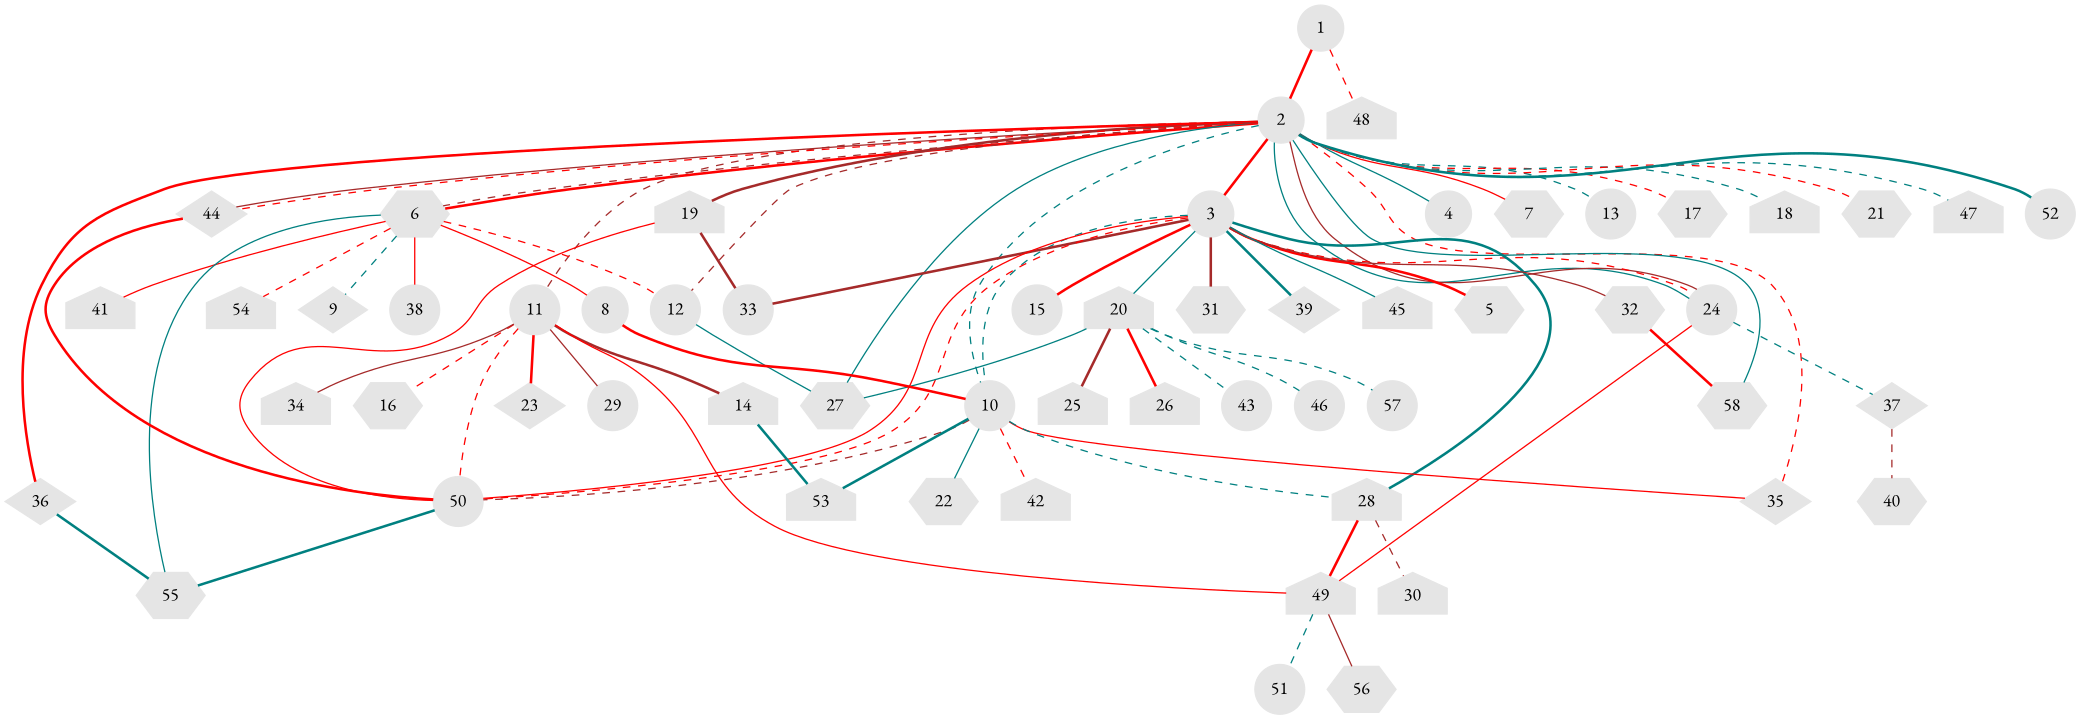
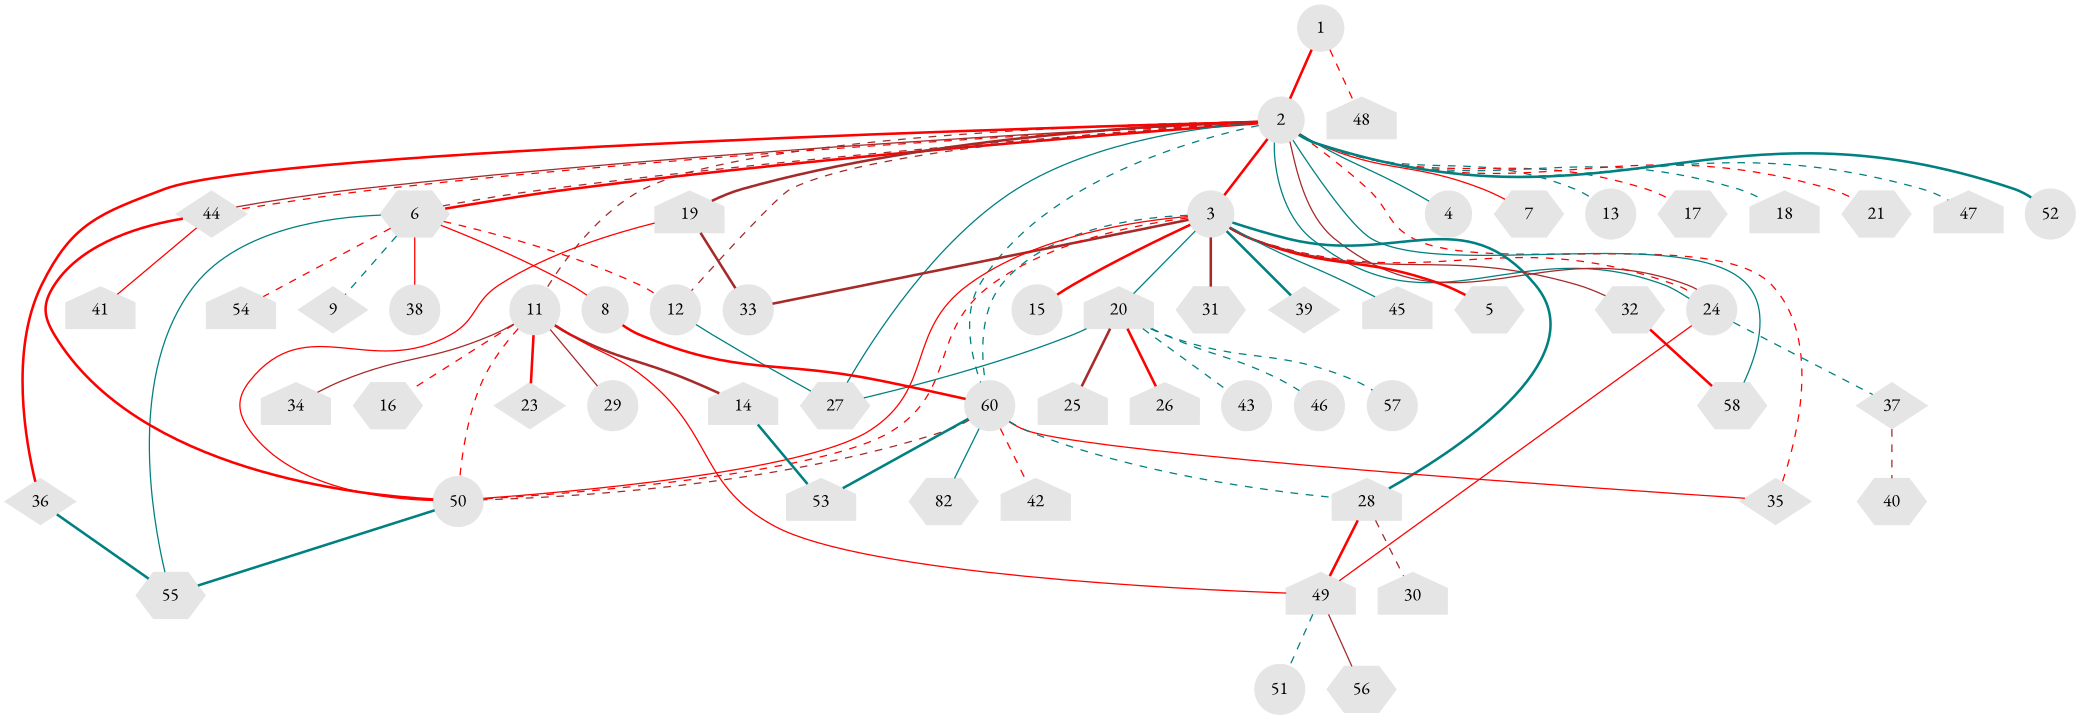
(253, 254) -> (157, 261)
(990, 406) -> (990, 406)
(944, 502) -> (944, 502)
